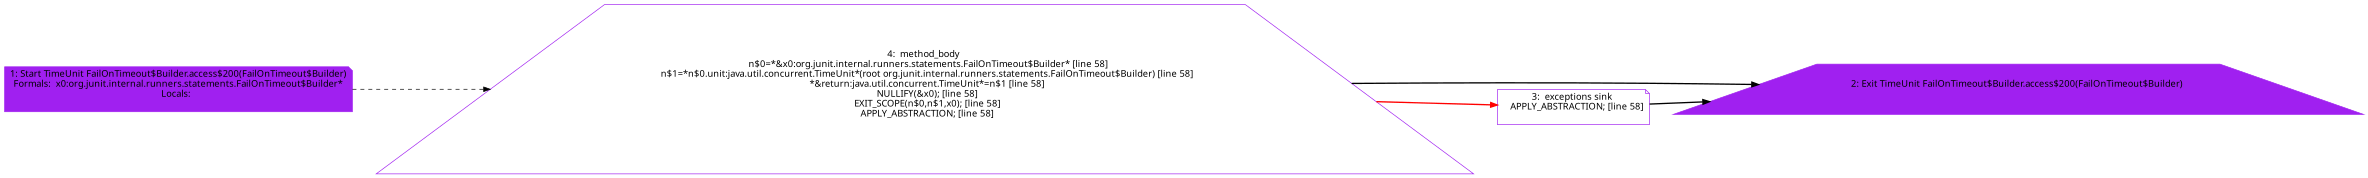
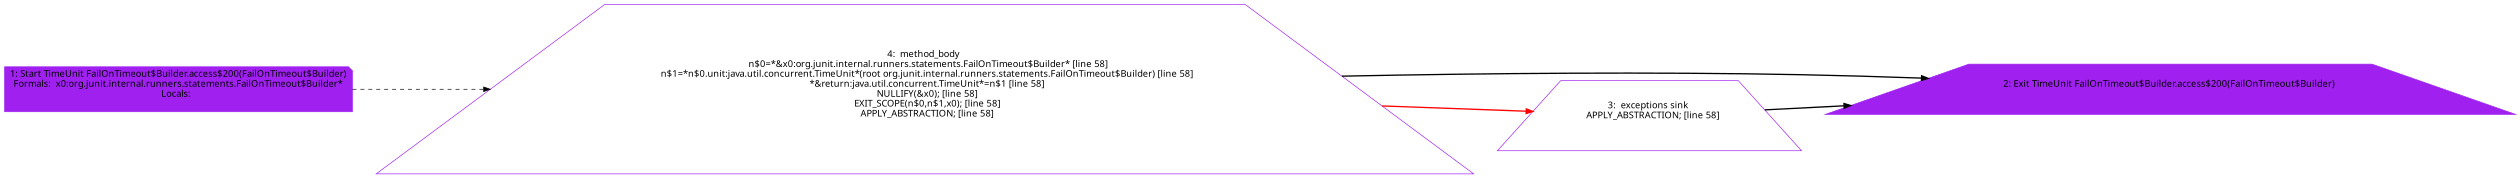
(1573, 107) -> (1649, 116)
